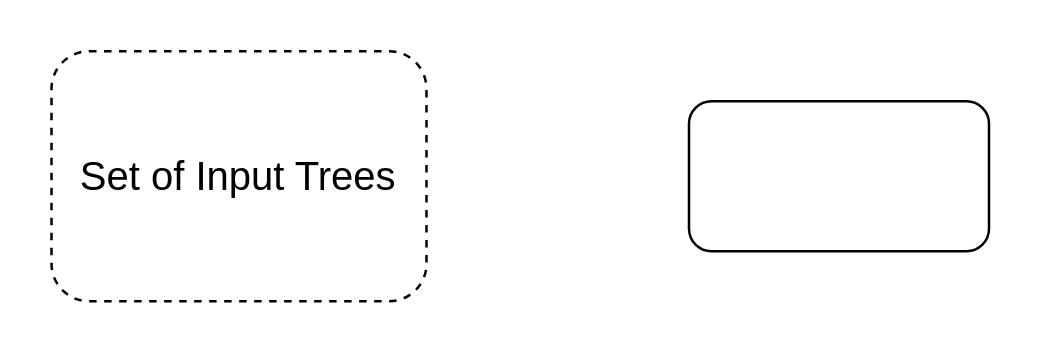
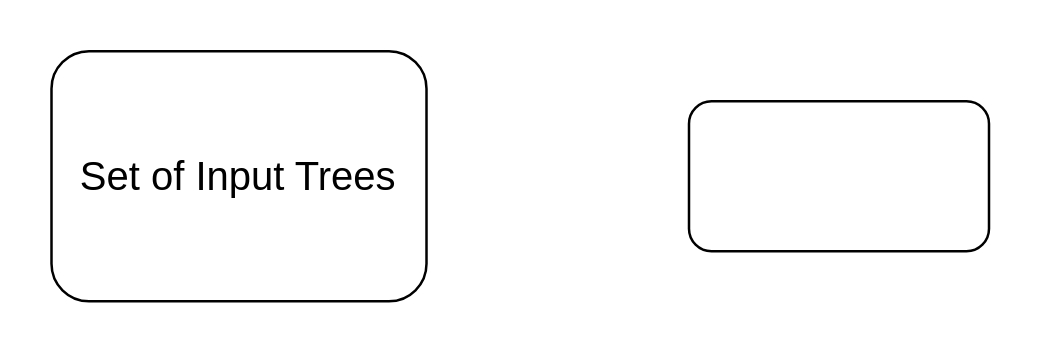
(239, 176) -> (239, 176)
